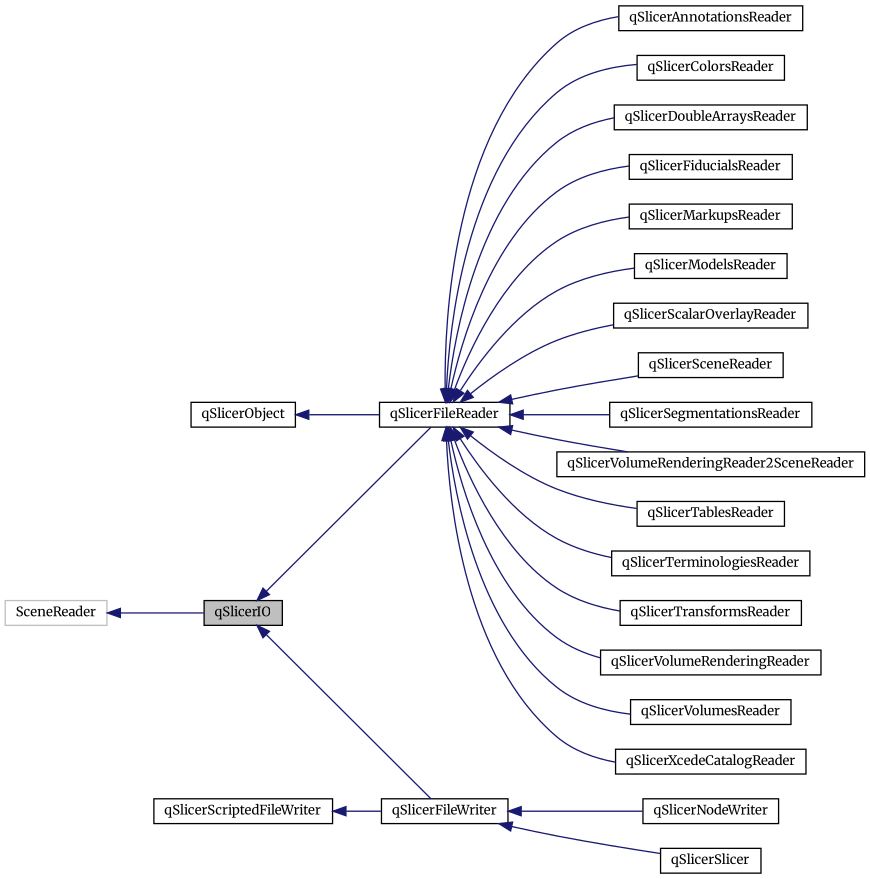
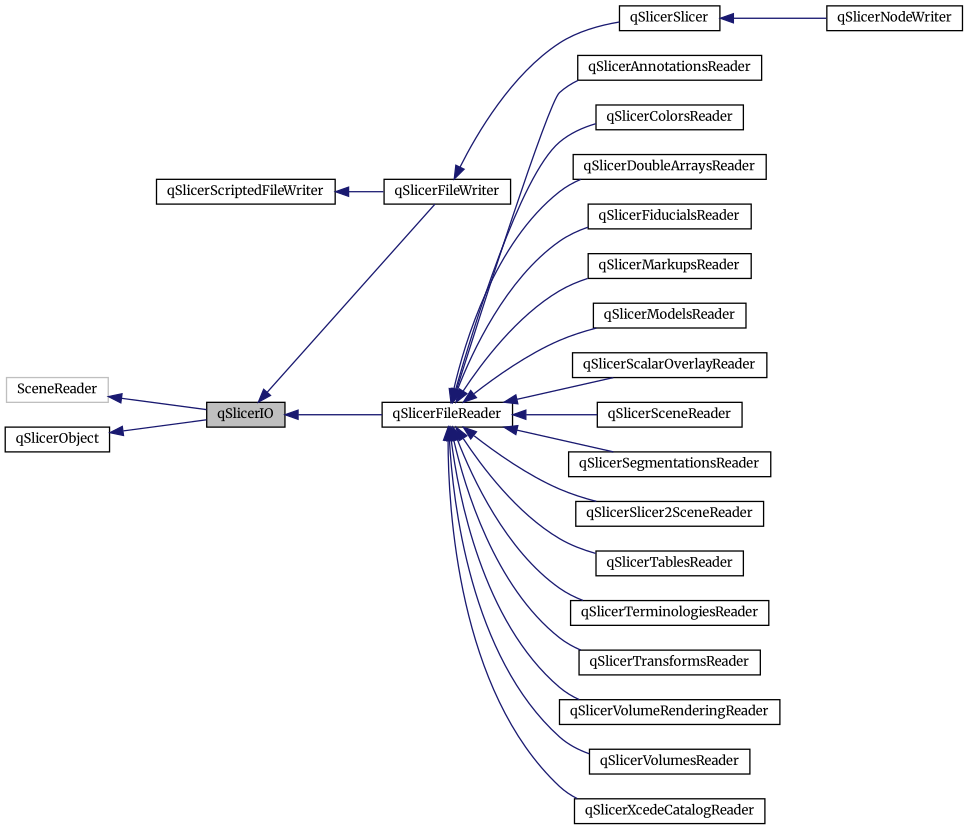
(344, 415) -> (165, 425)
(711, 464) -> (670, 514)
(582, 811) -> (780, 18)
